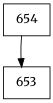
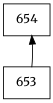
(21, 47) -> (33, 56)
